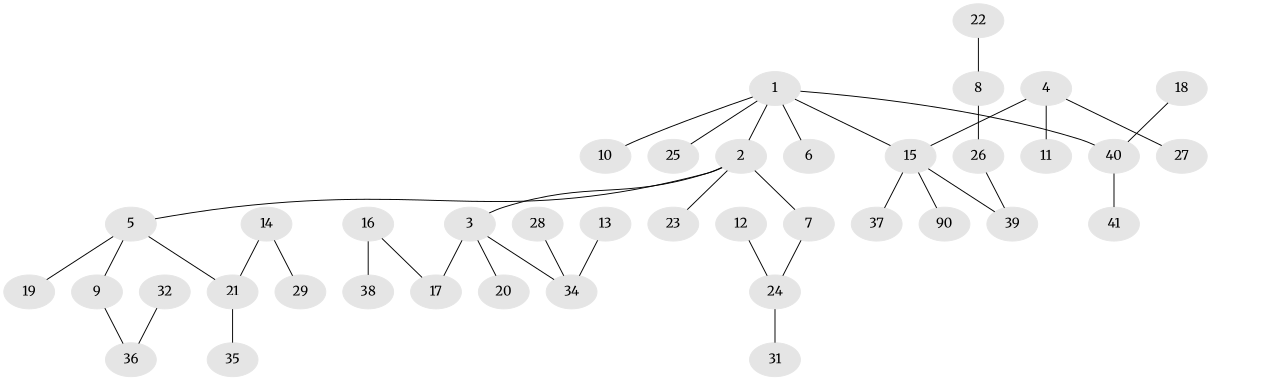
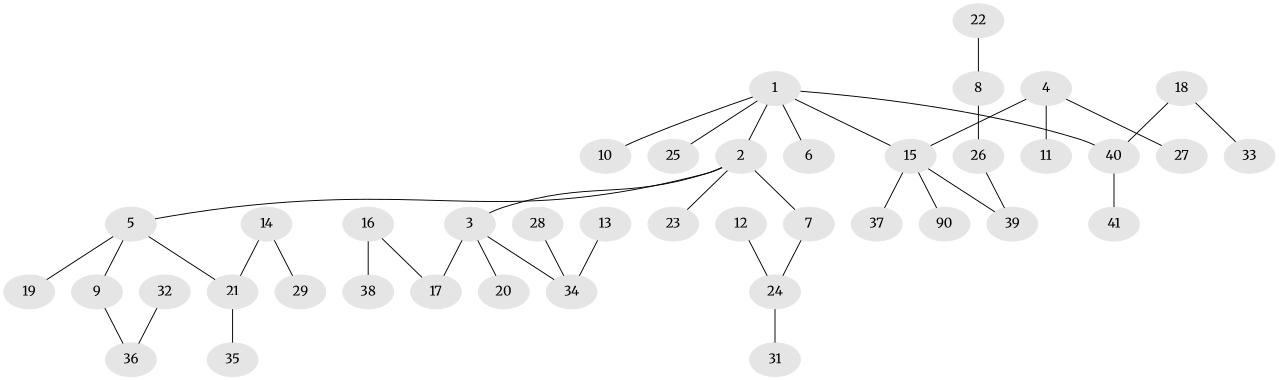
none -> (1250, 156)
